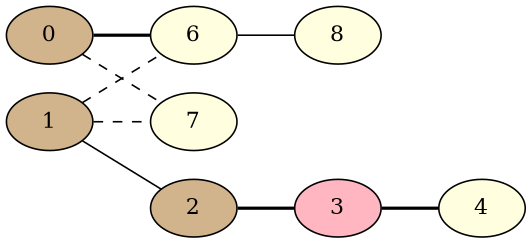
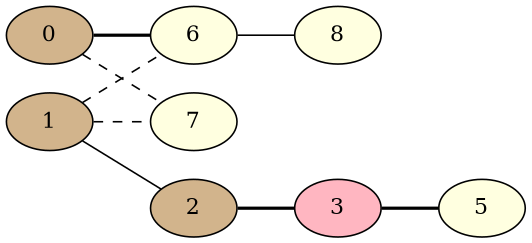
(482, 208) -> (482, 208)
